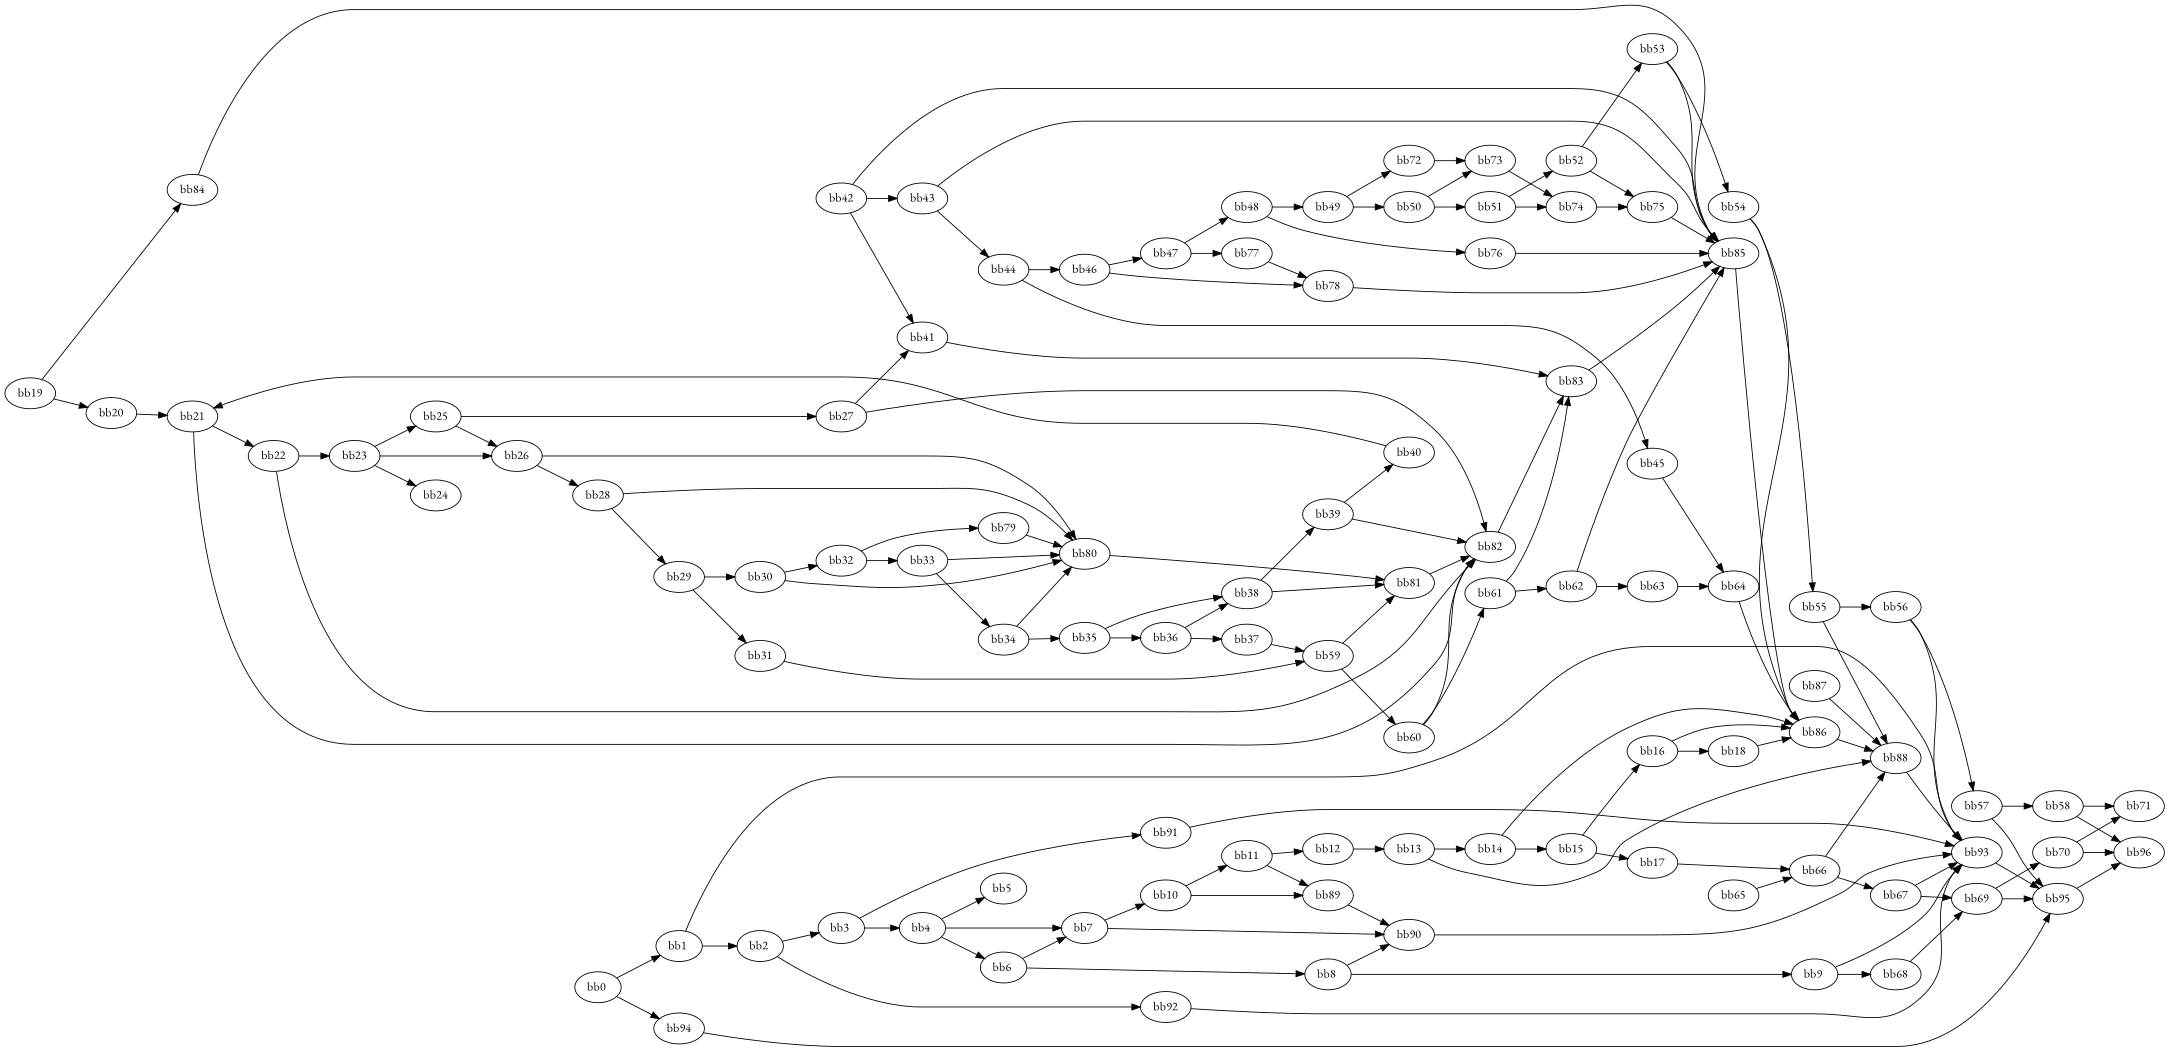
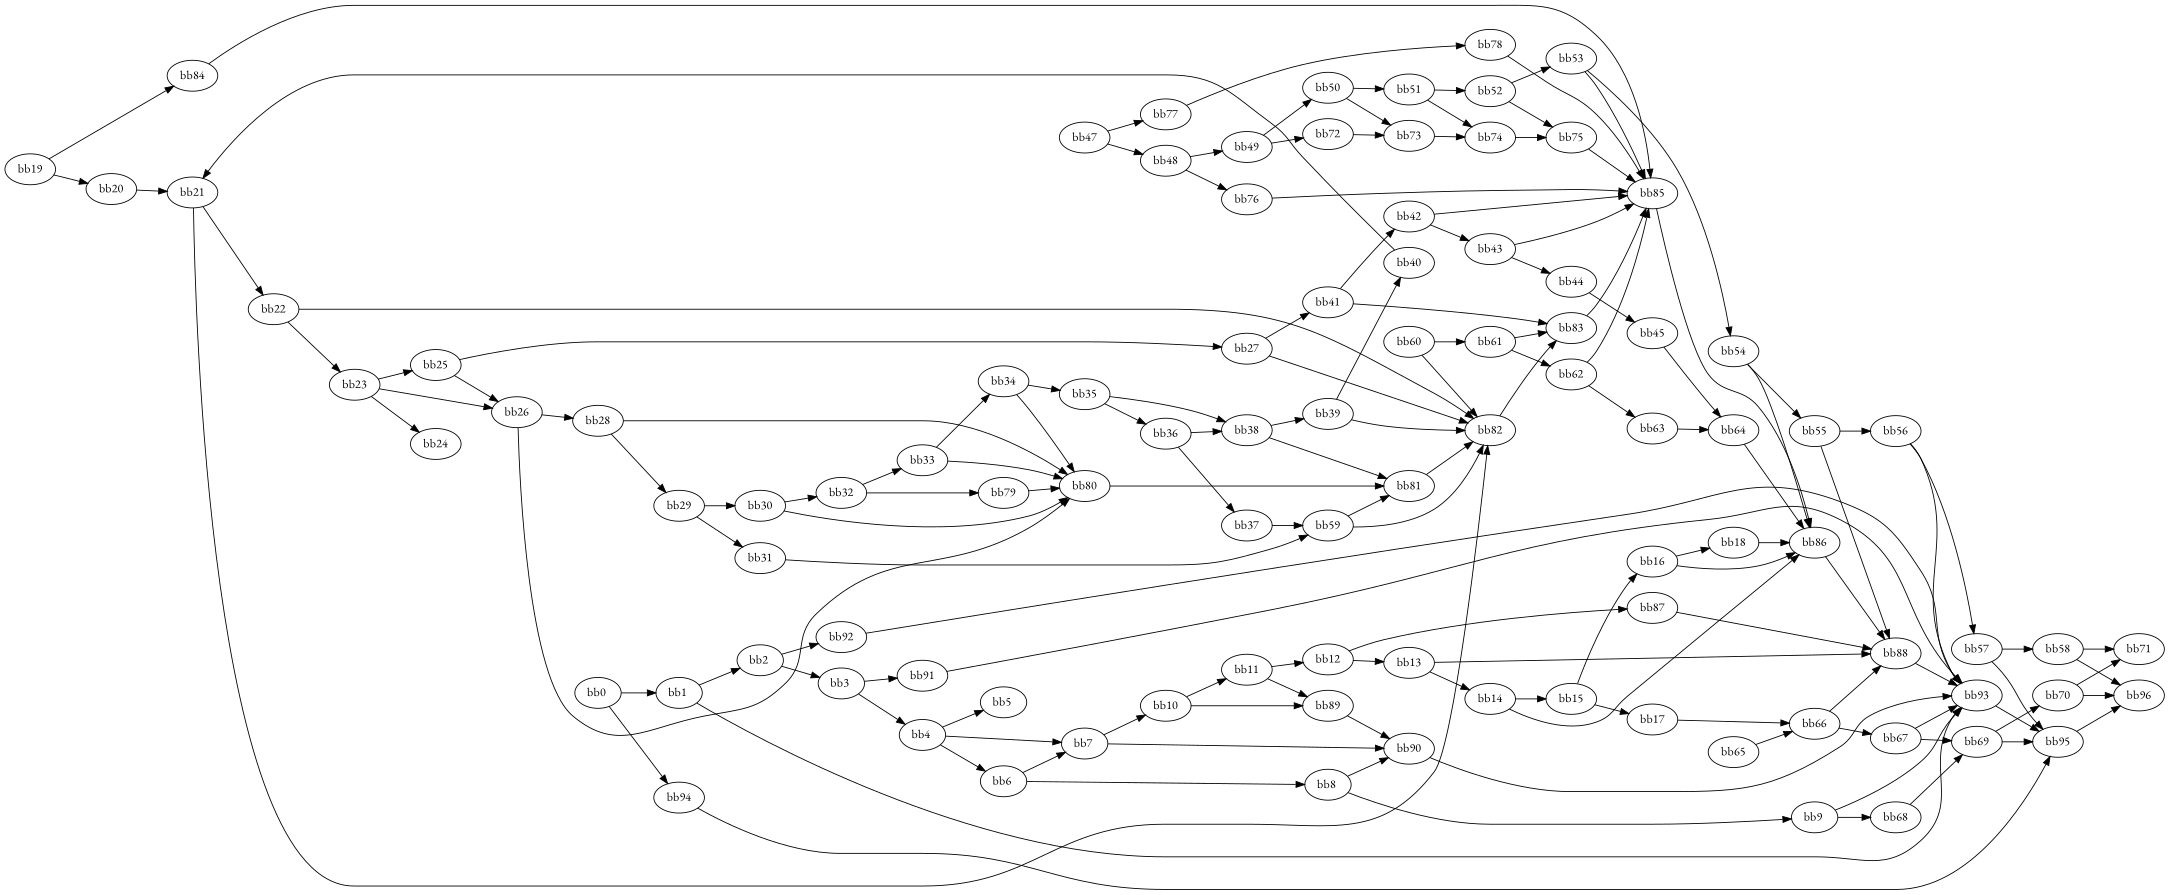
(880, 264) -> (1364, 262)
(1085, 270) -> none
none -> (1483, 622)
(1365, 693) -> (1429, 512)
